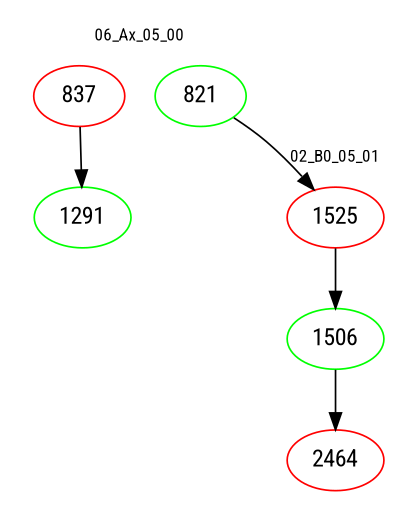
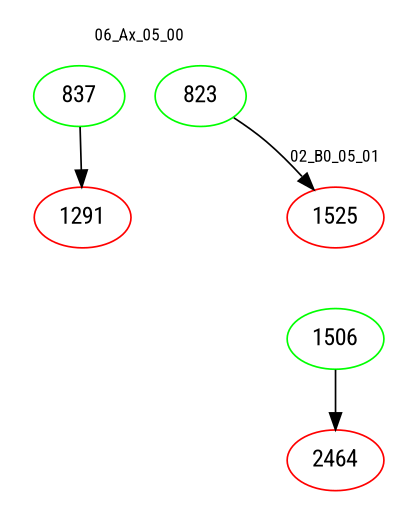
(79, 96) -> (79, 96)
(201, 96) -> (201, 96)
(83, 218) -> (83, 218)
(336, 270) -> none
